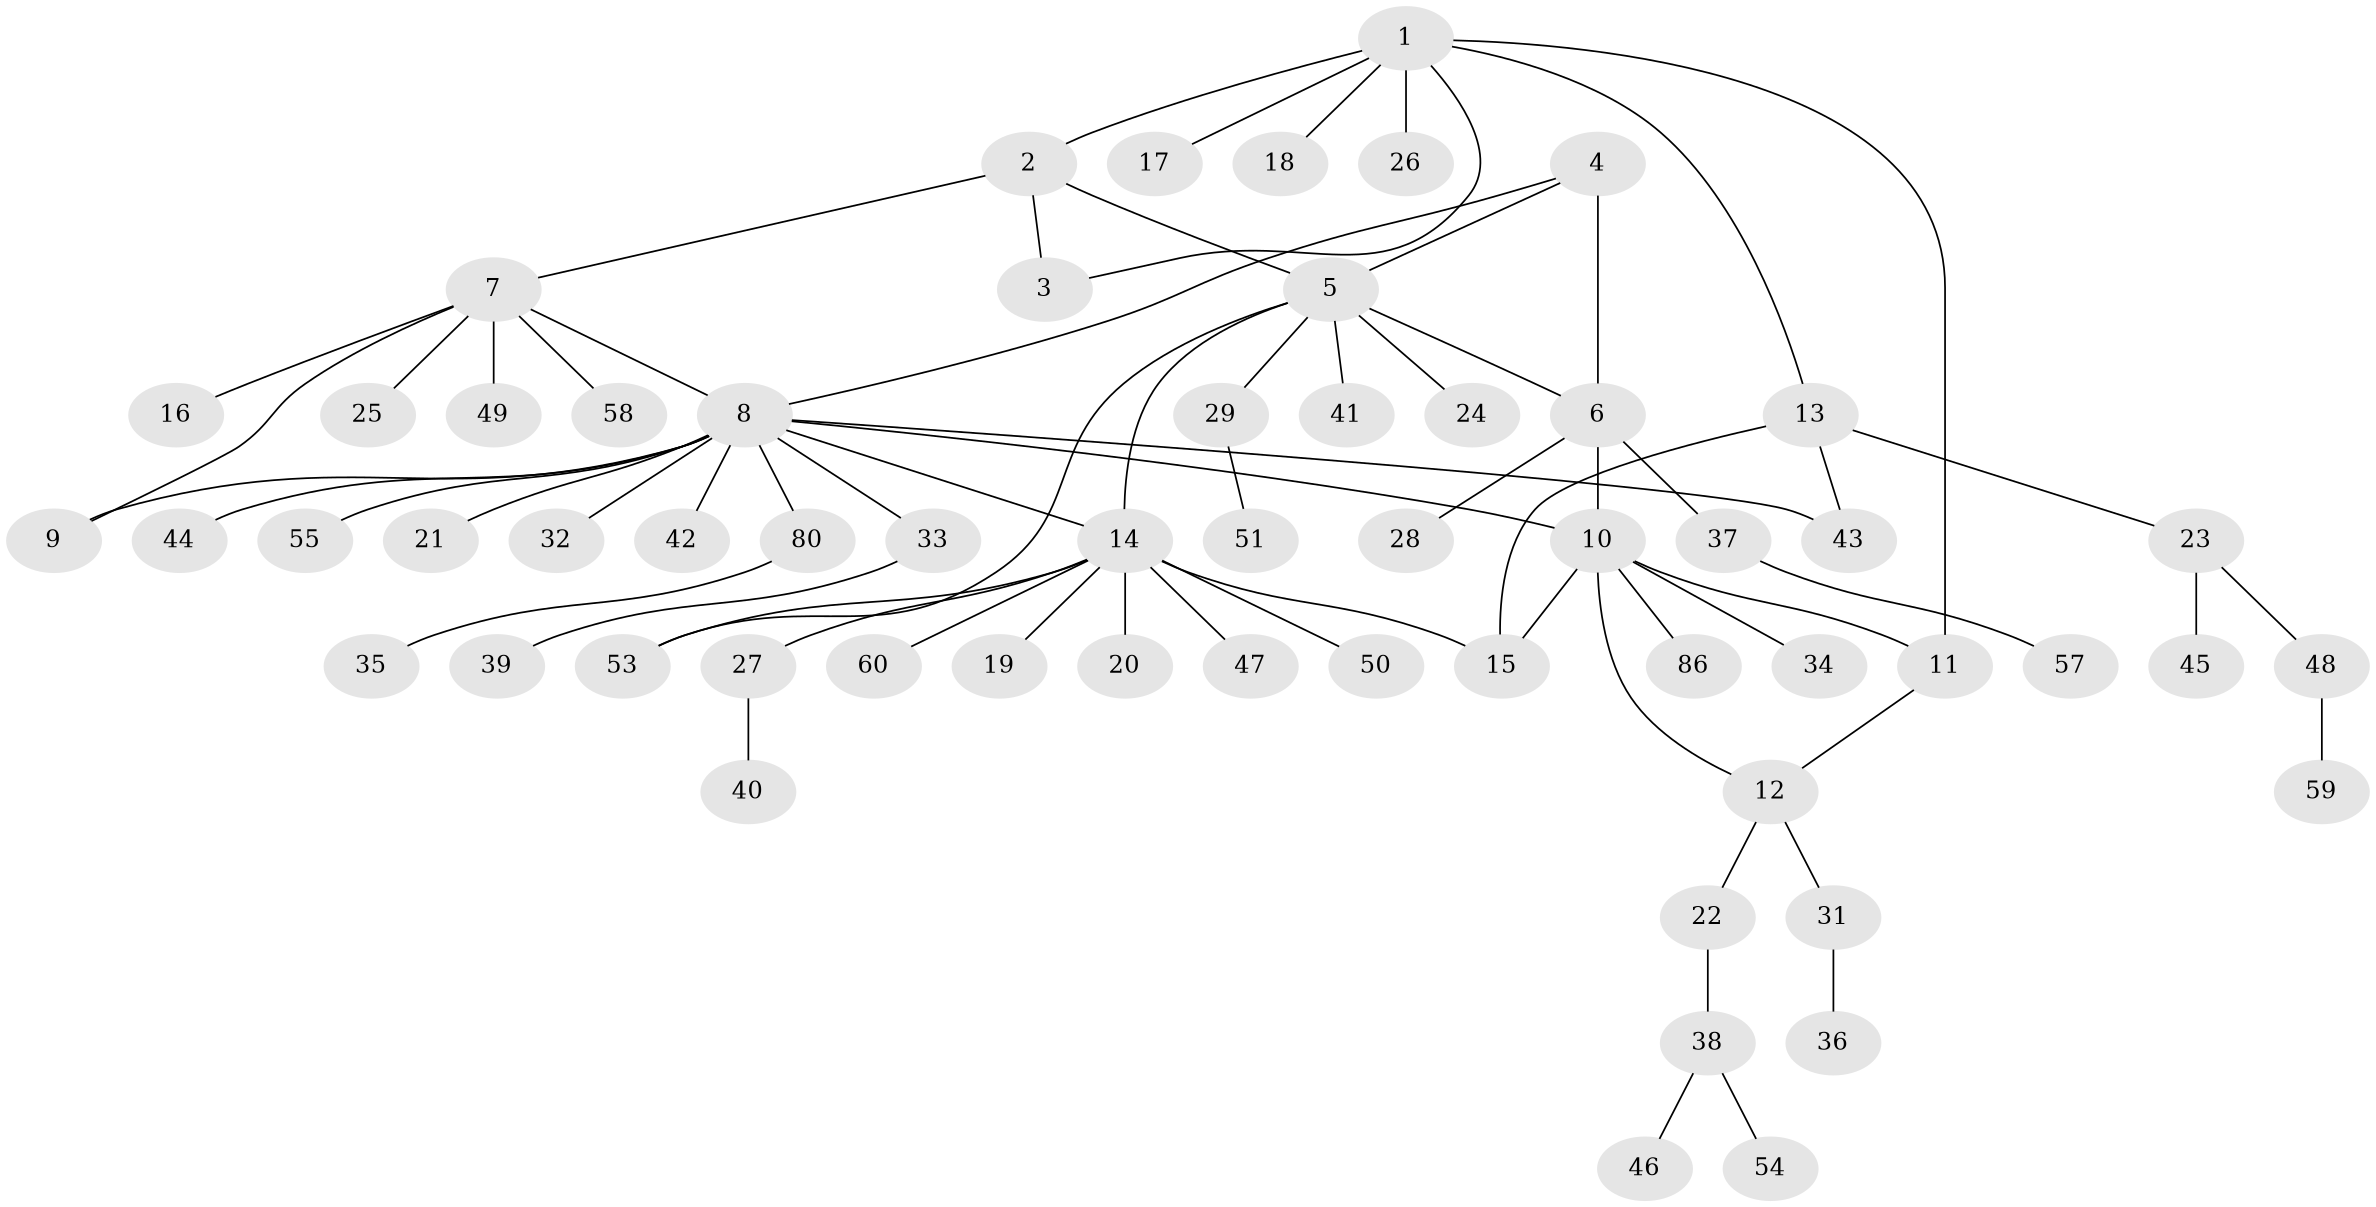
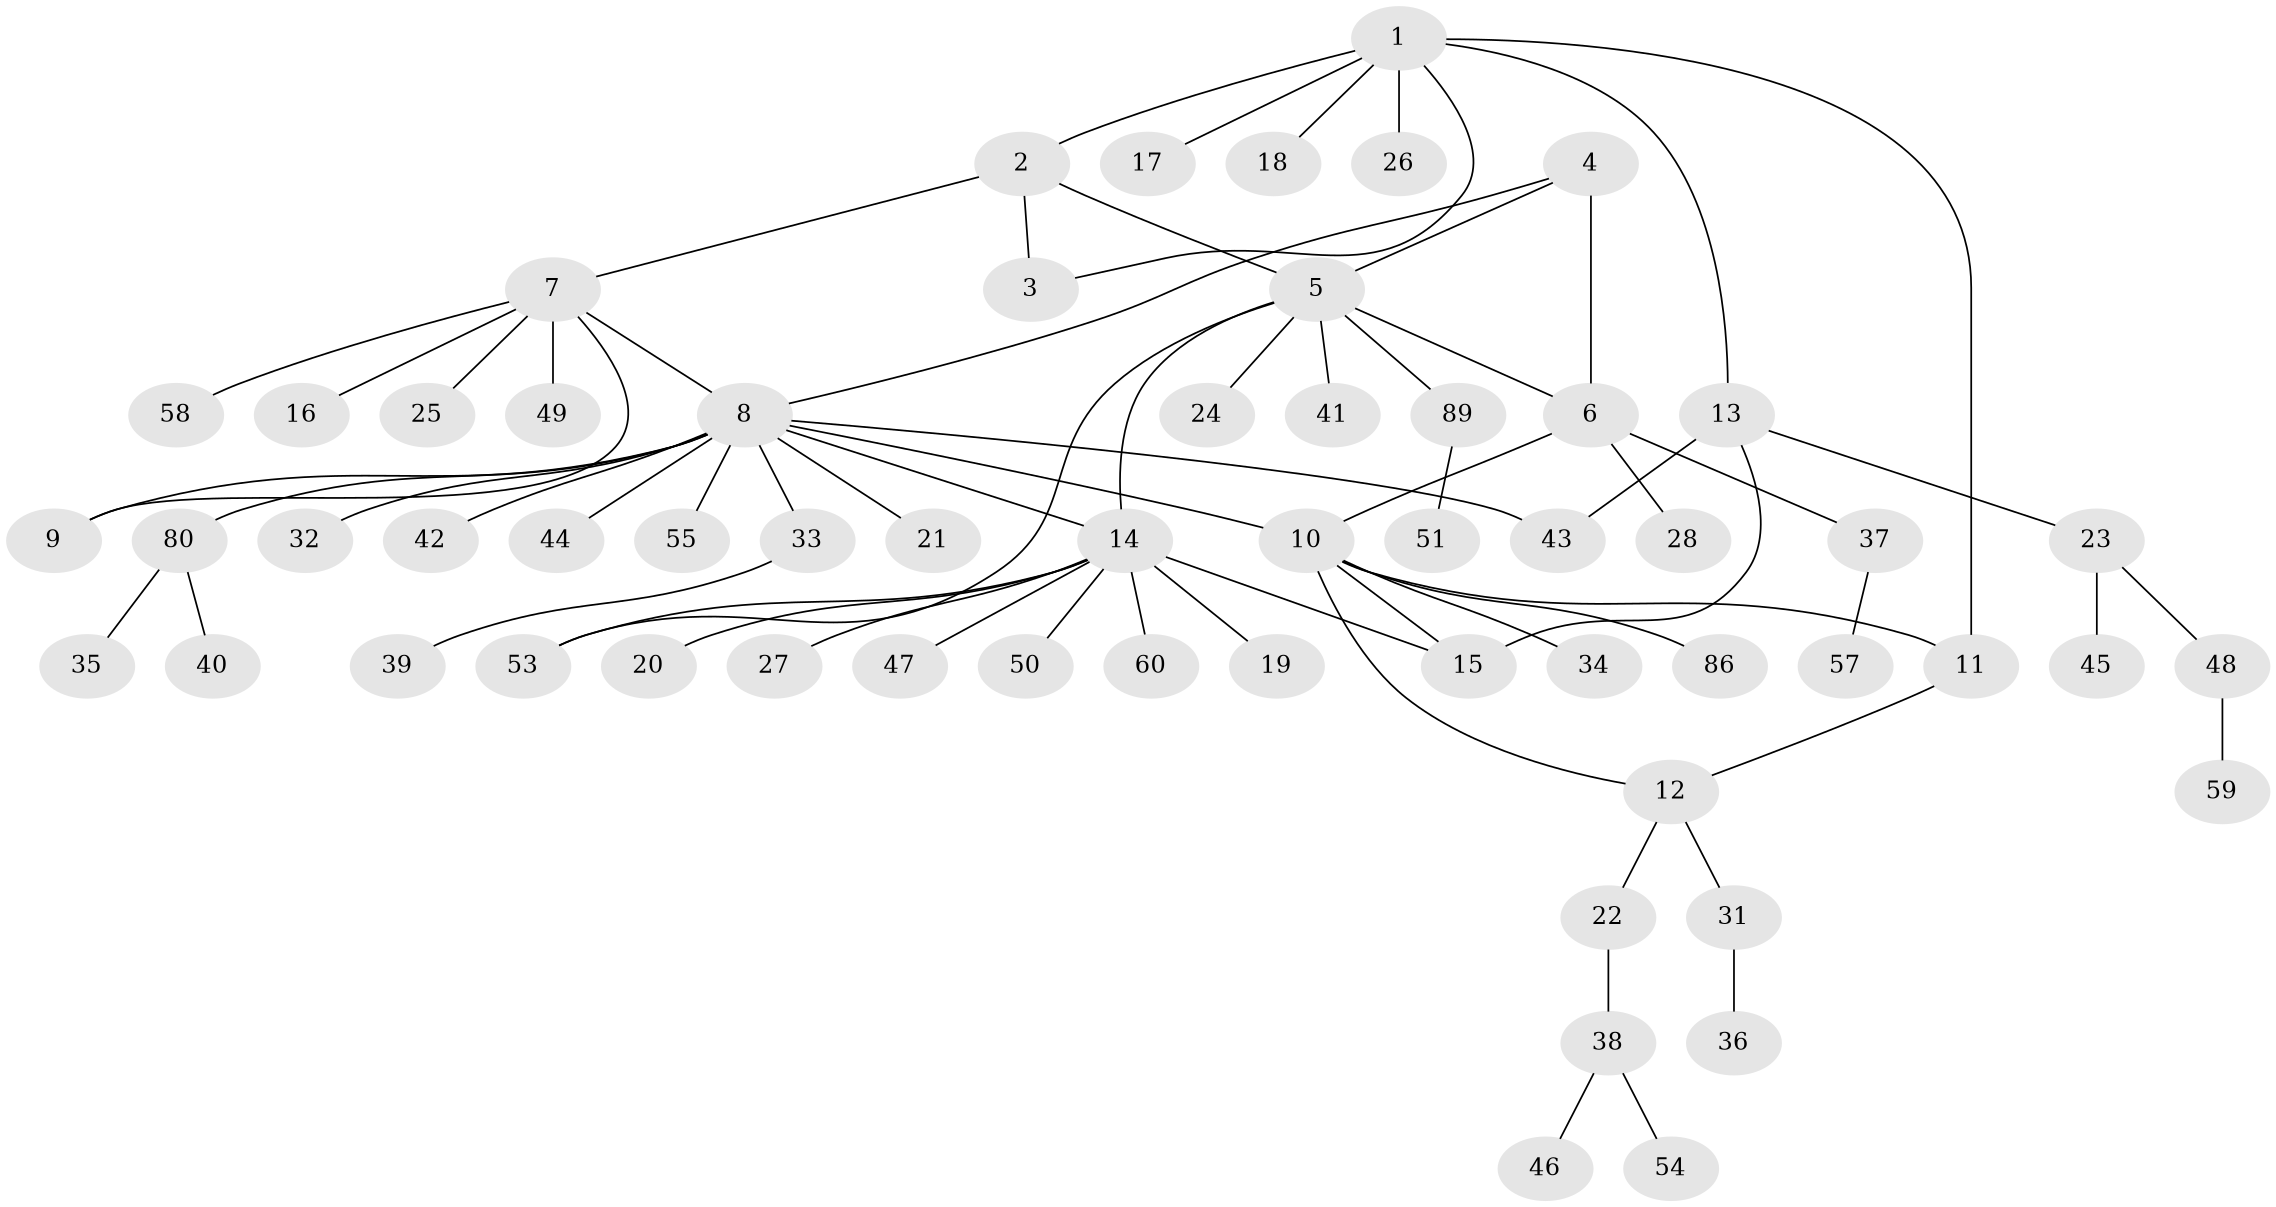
(1221, 415) -> (1458, 415)
(748, 729) -> (196, 604)
